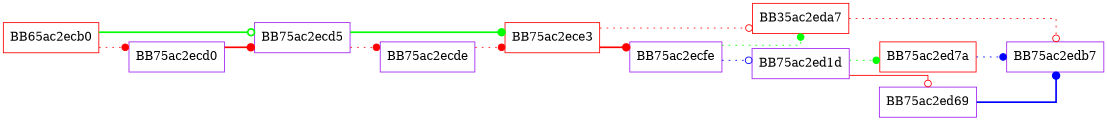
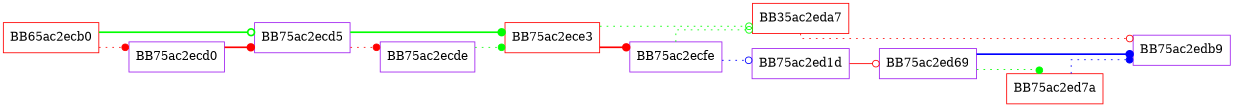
(673, 28) -> (669, 26)
(764, 45) -> (705, 30)
(487, 47) -> (487, 47)
(1055, 57) -> (1182, 50)
(861, 60) -> (1008, 70)
